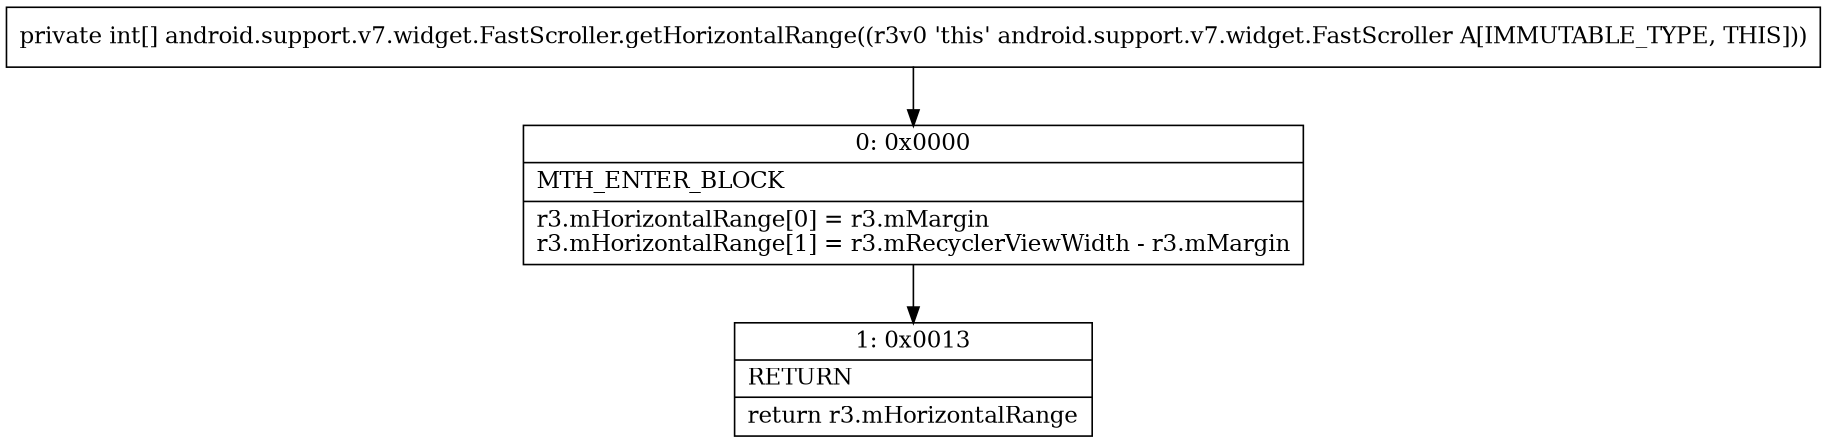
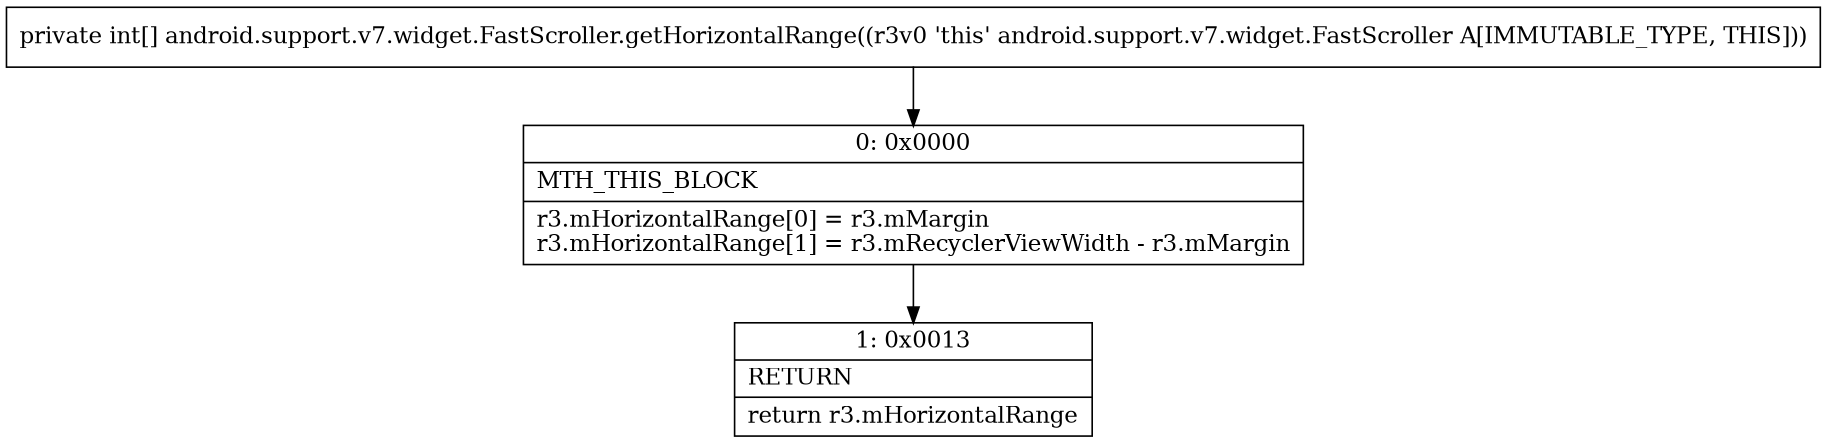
(661, 181) -> (647, 181)
